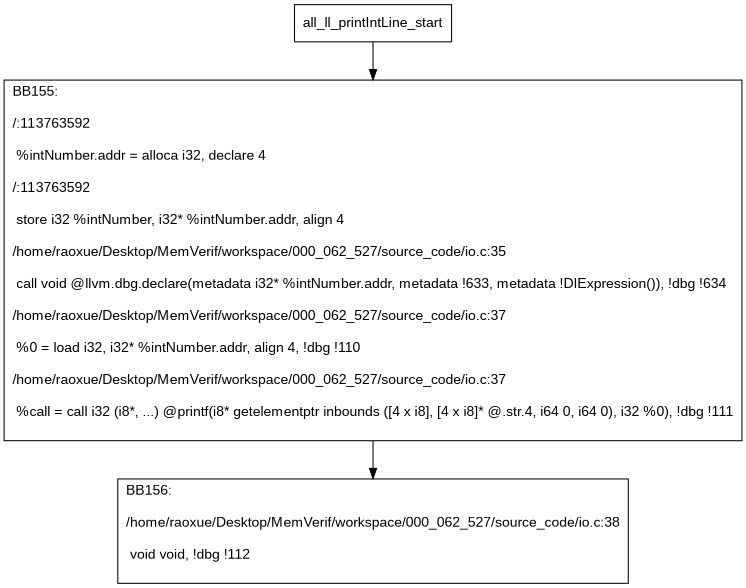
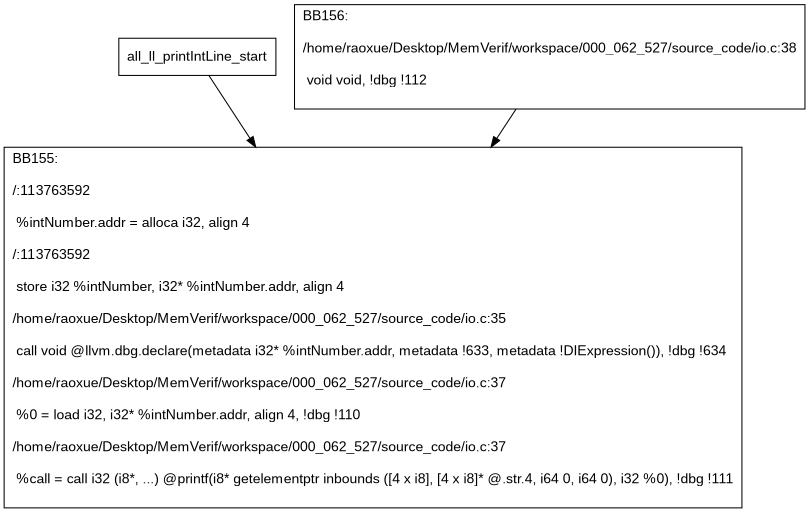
(140, 156) -> (131, 223)
(373, 455) -> (506, 124)
